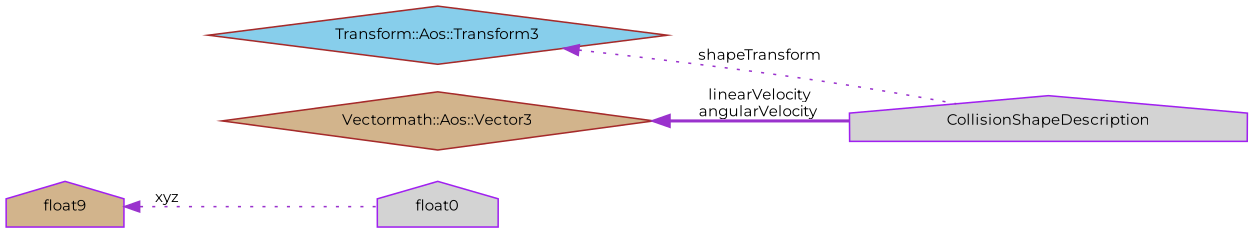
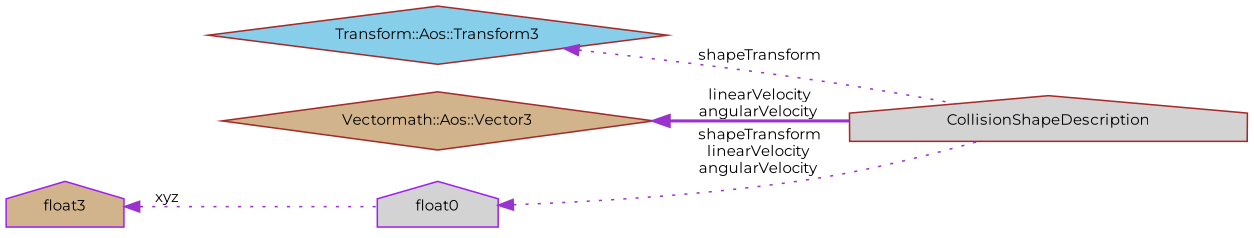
(1048, 121) -> (1048, 121)
none -> (748, 188)
(65, 207) -> (65, 207)
